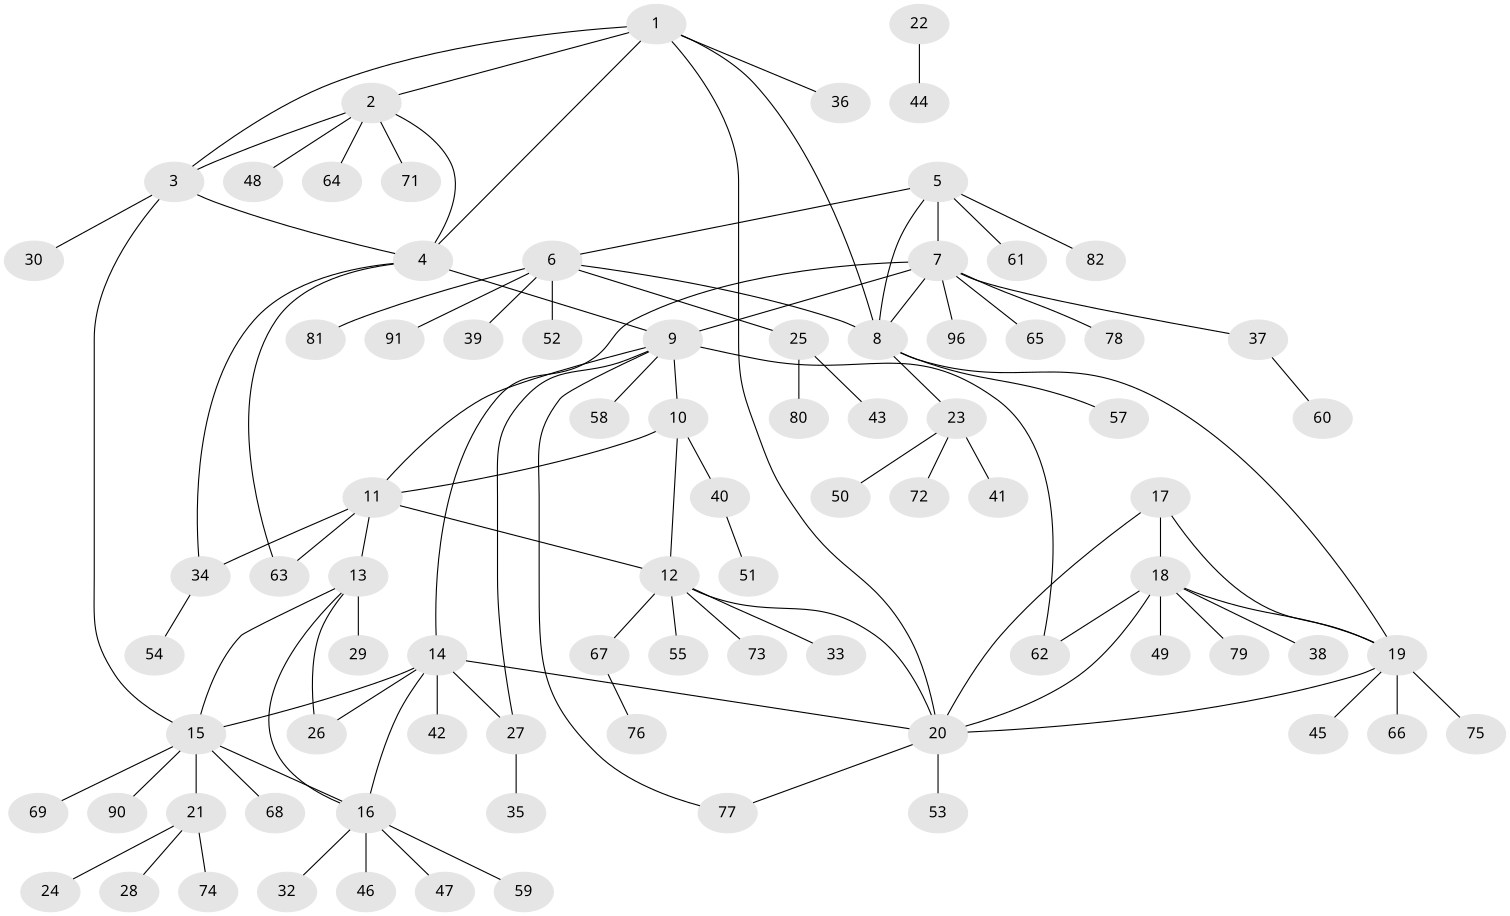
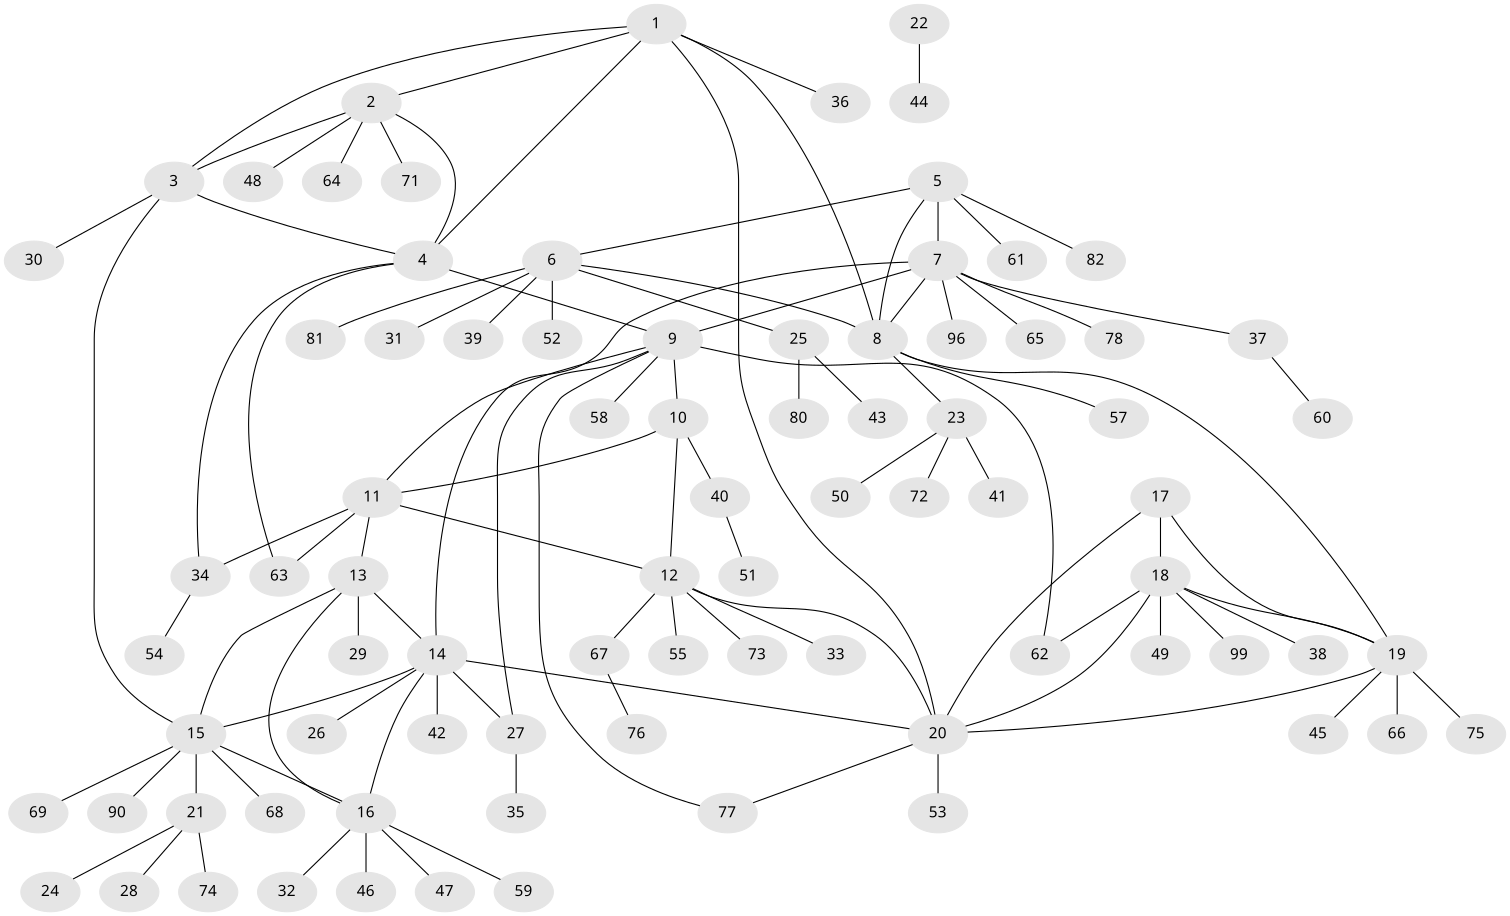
(395, 340) -> (395, 340)
(315, 651) -> (398, 616)
(1239, 655) -> (1239, 655)
